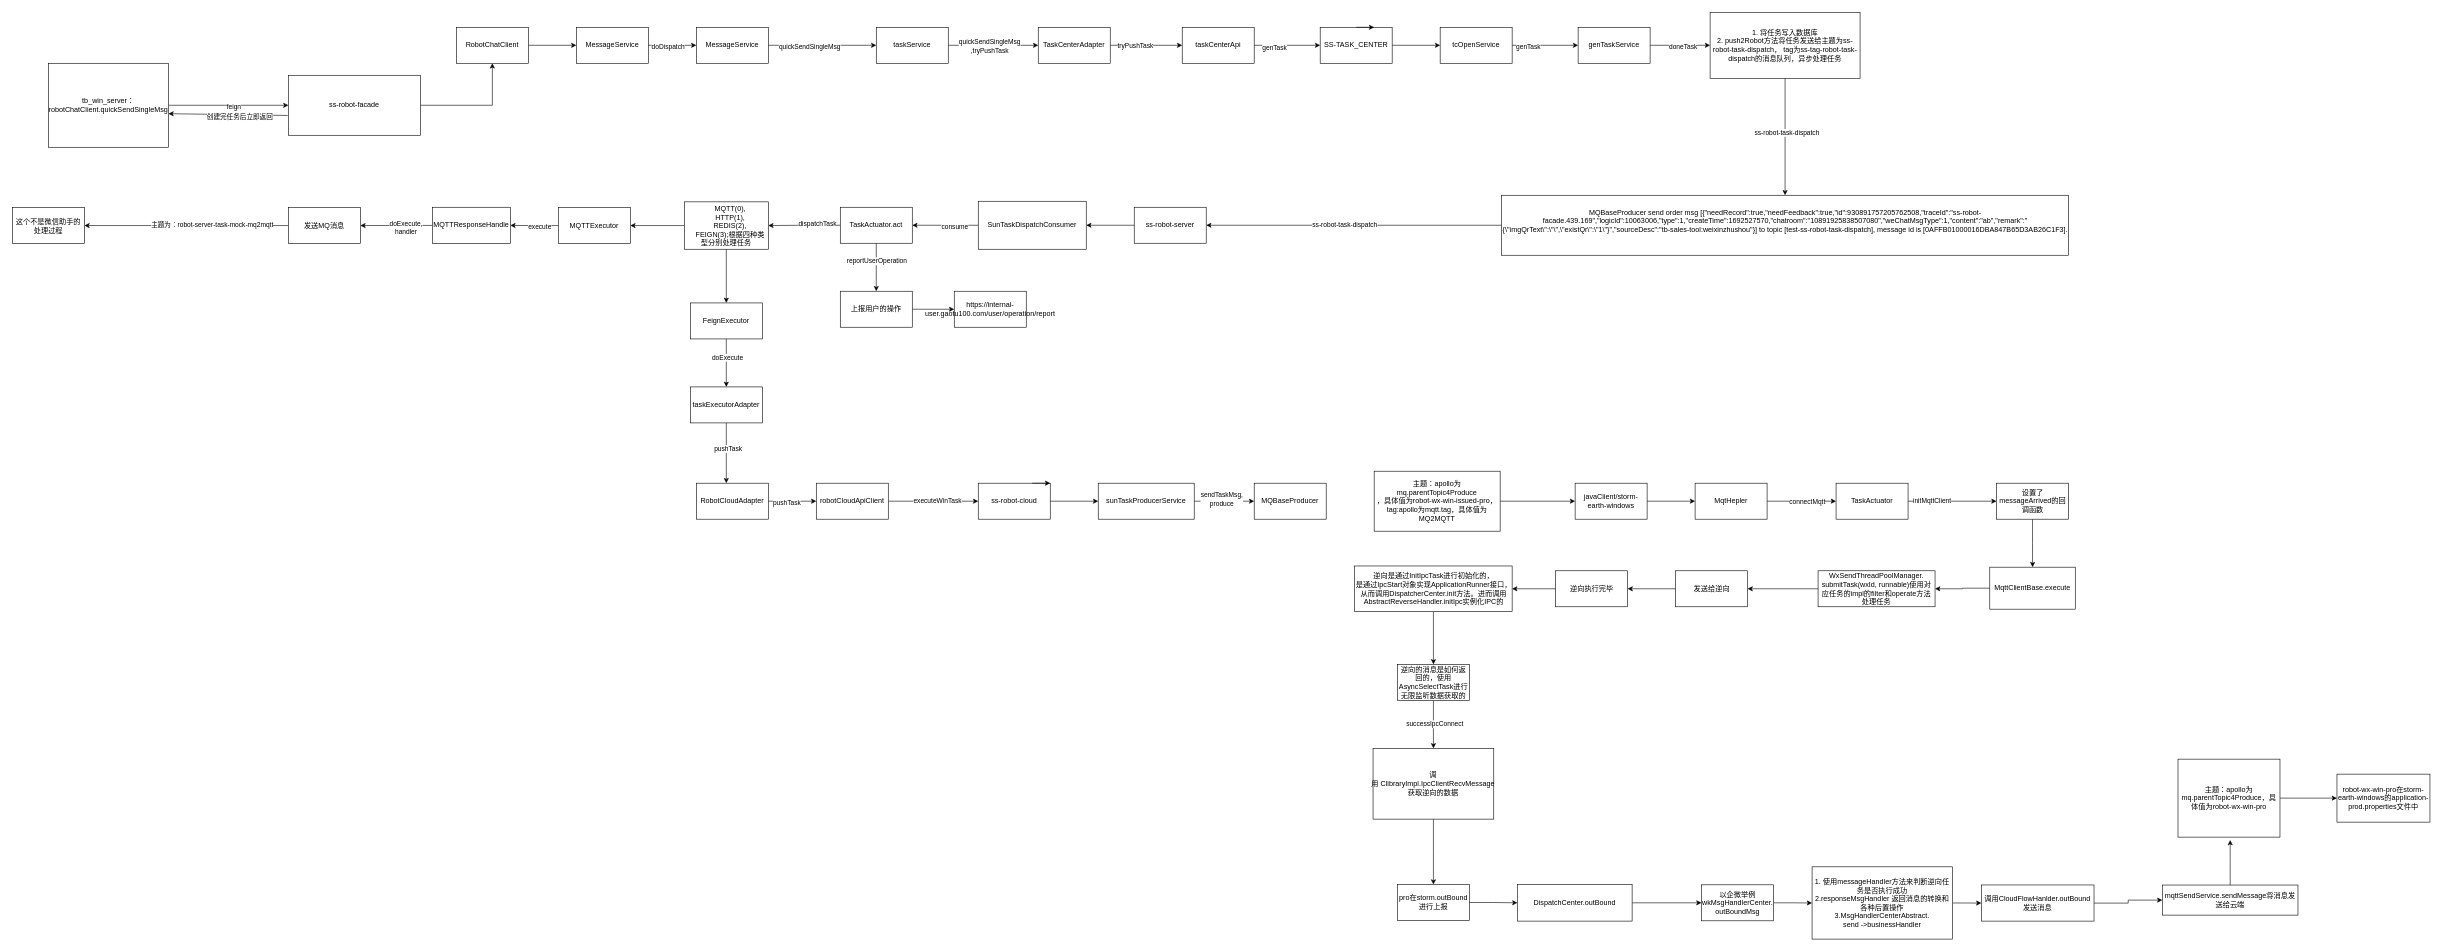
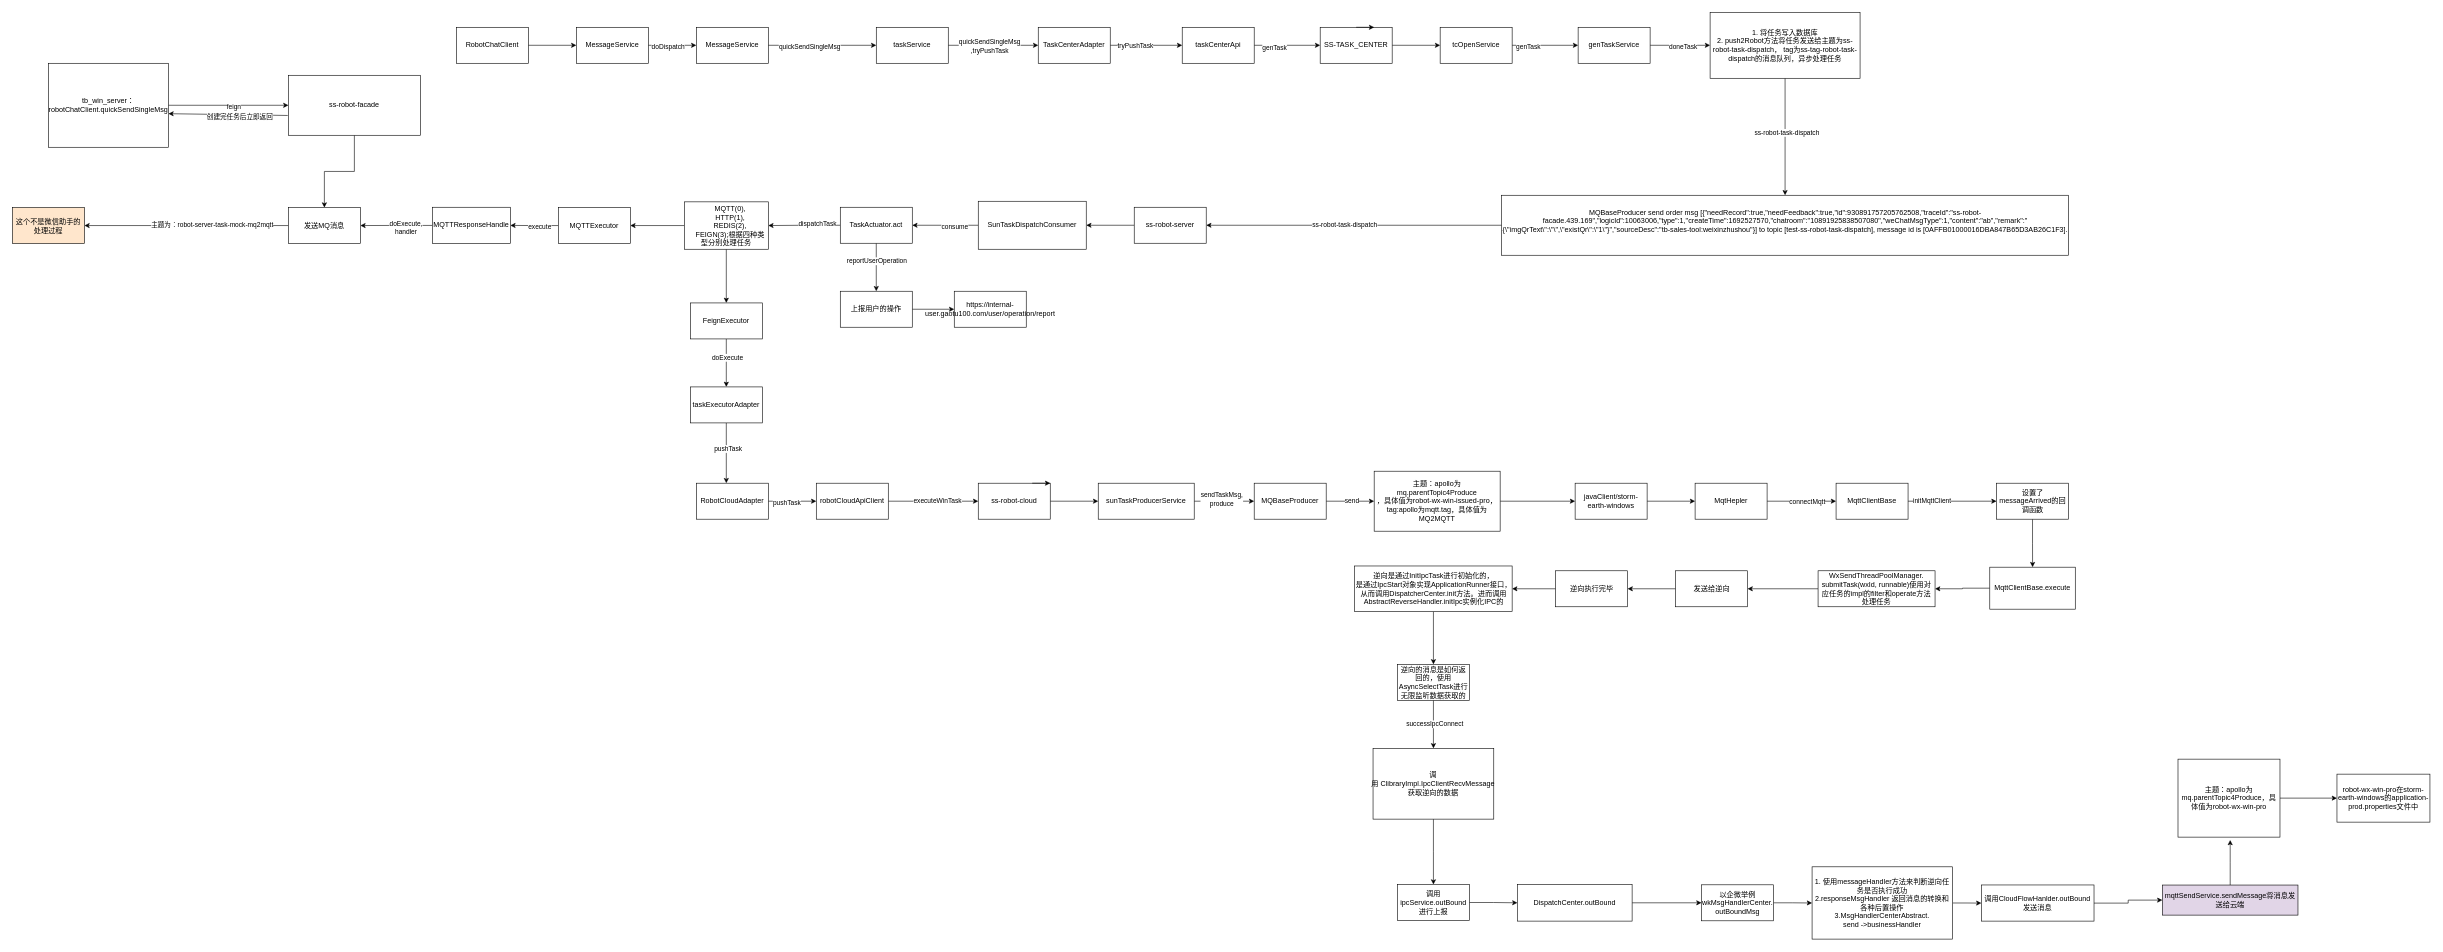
(492, 87) -> (341, 171)
(48, 226) -> (48, 226)
none -> (1356, 501)
(1872, 501) -> (1872, 501)
(2230, 900) -> (2230, 900)
(1434, 903) -> (1434, 903)
